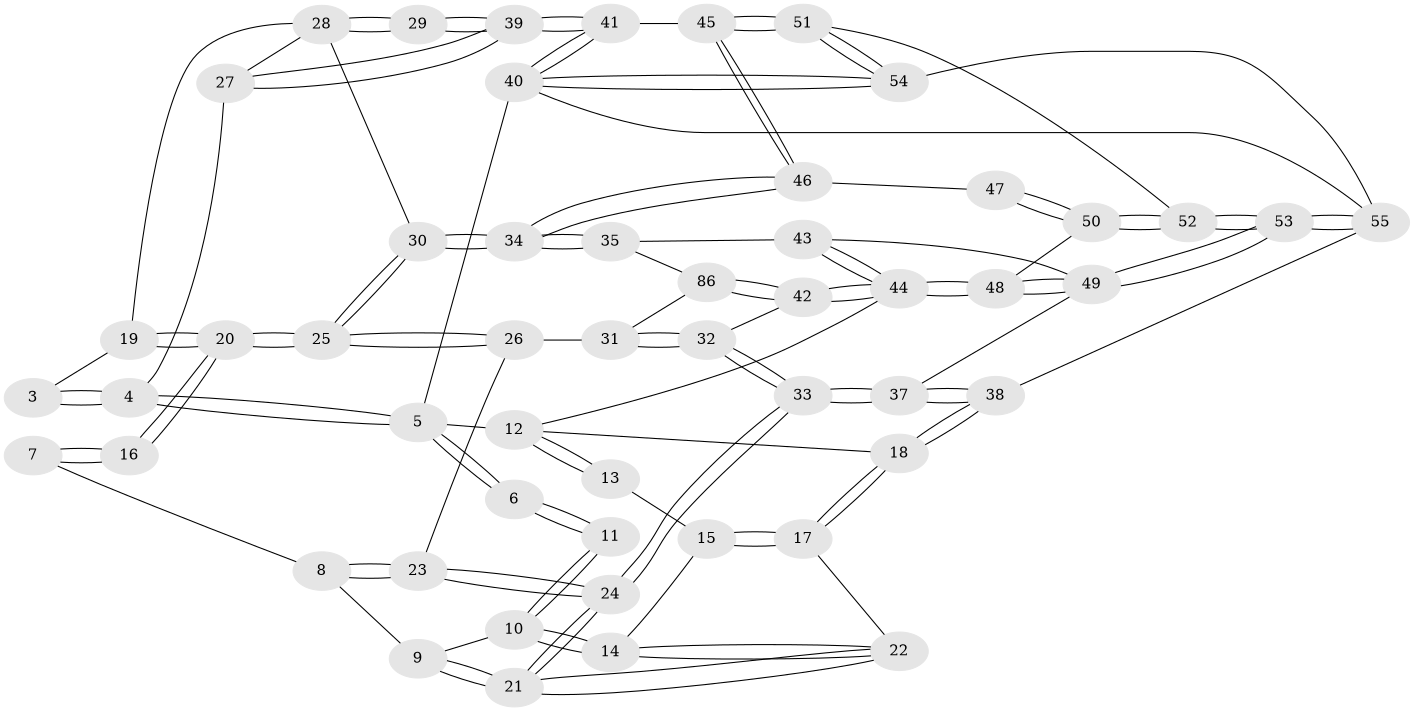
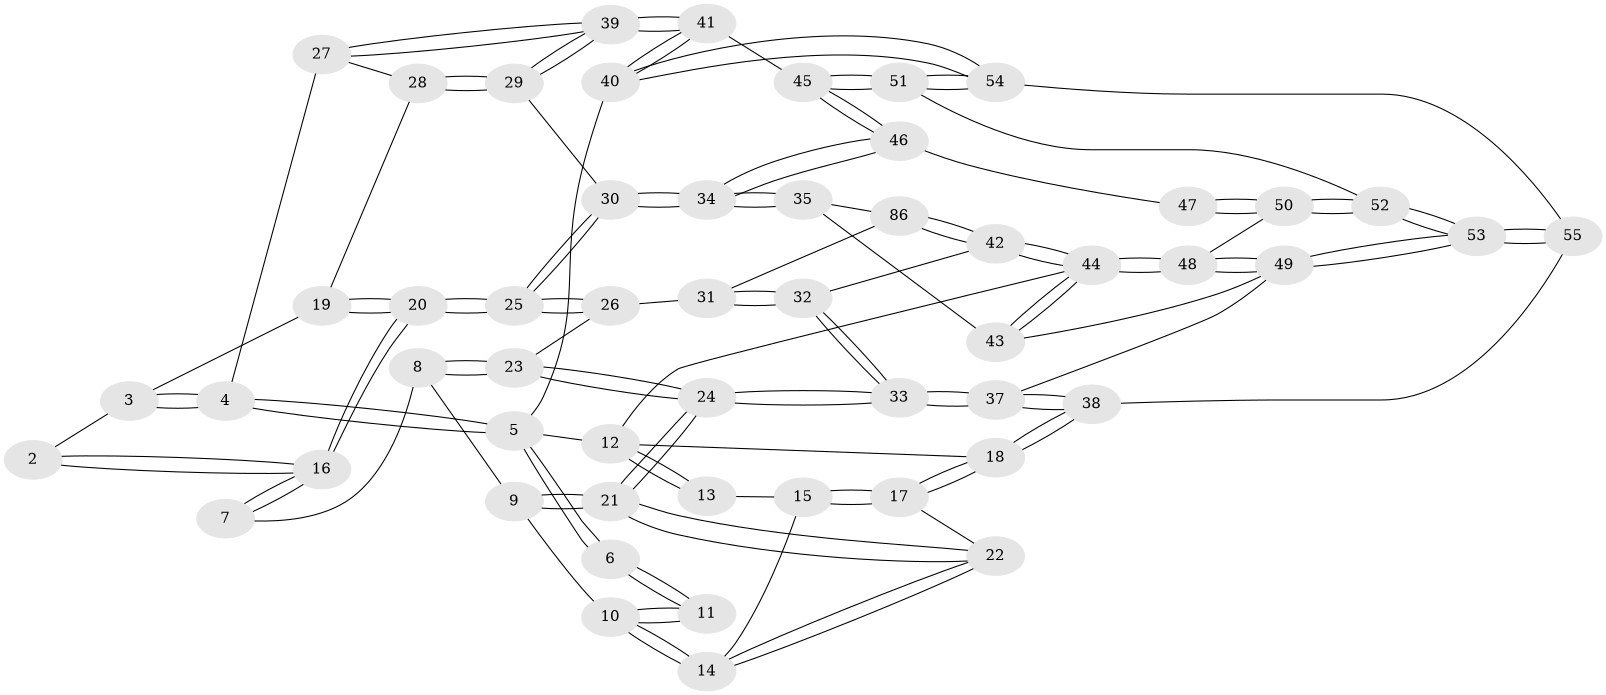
(370, 133) -> (563, 142)
(957, 133) -> none
none -> (33, 460)
